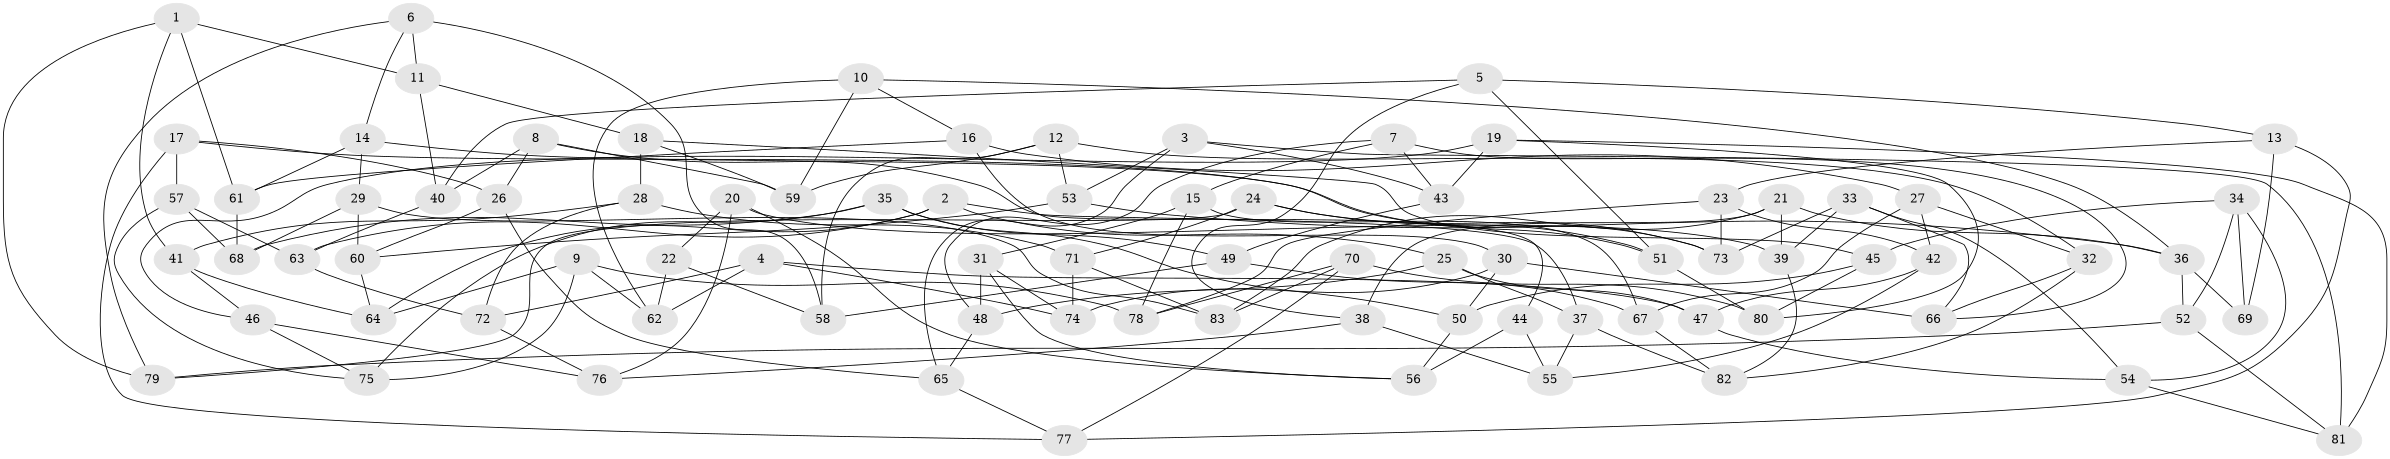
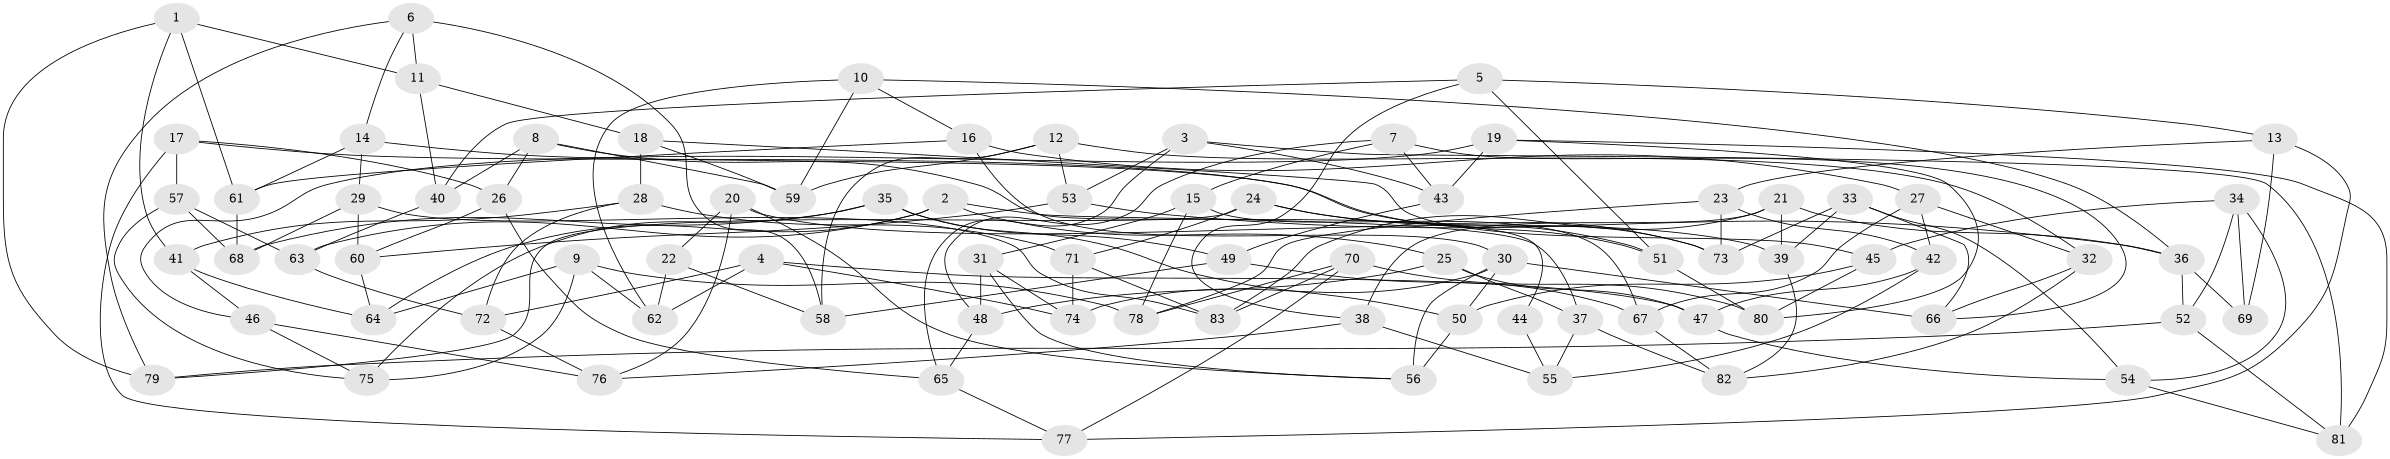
(1456, 356) -> (1431, 303)
